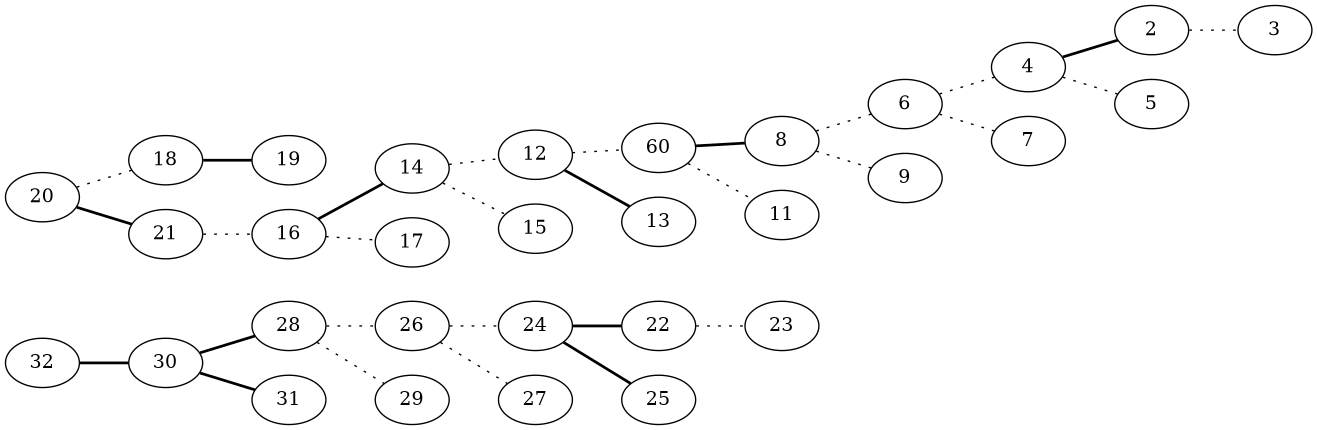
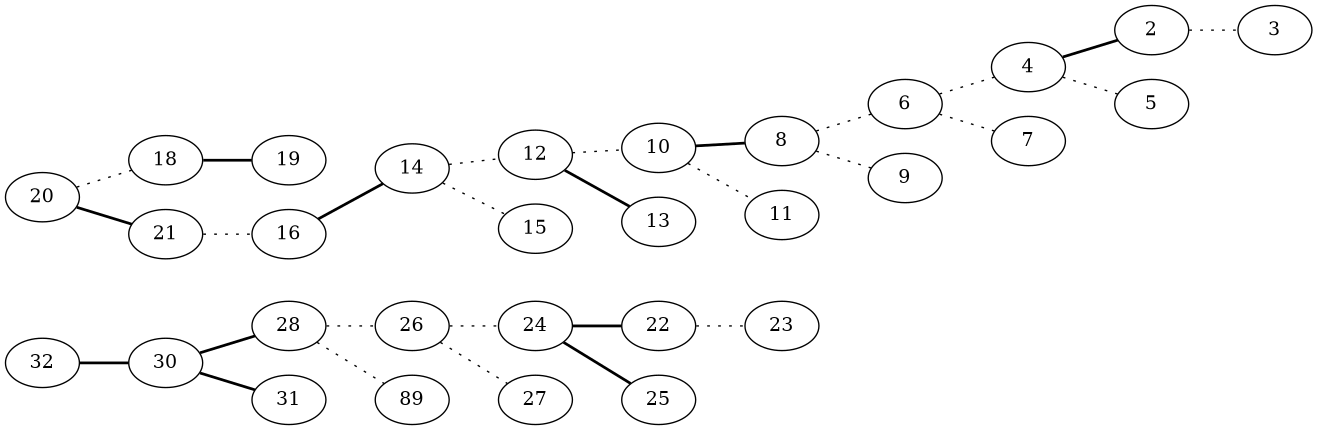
(659, 148) -> (659, 148)
(412, 242) -> none
(412, 400) -> (412, 400)
